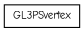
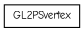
(42, 16) -> (42, 16)
